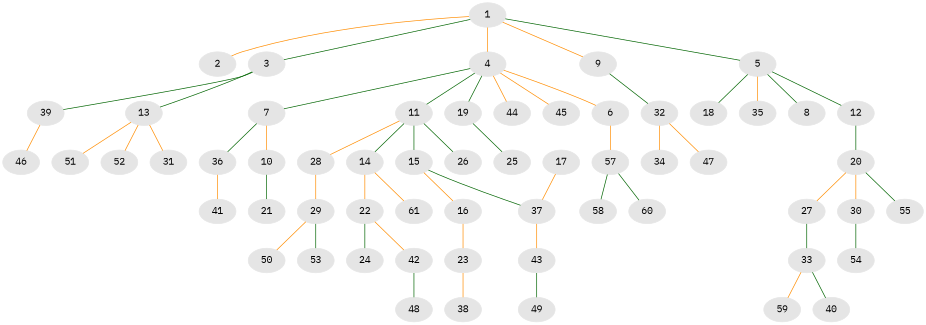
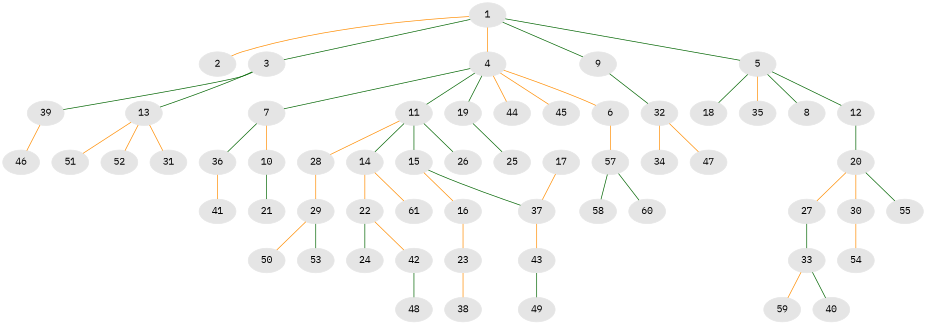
(543, 40) -> (543, 40)
(856, 236) -> (856, 236)
